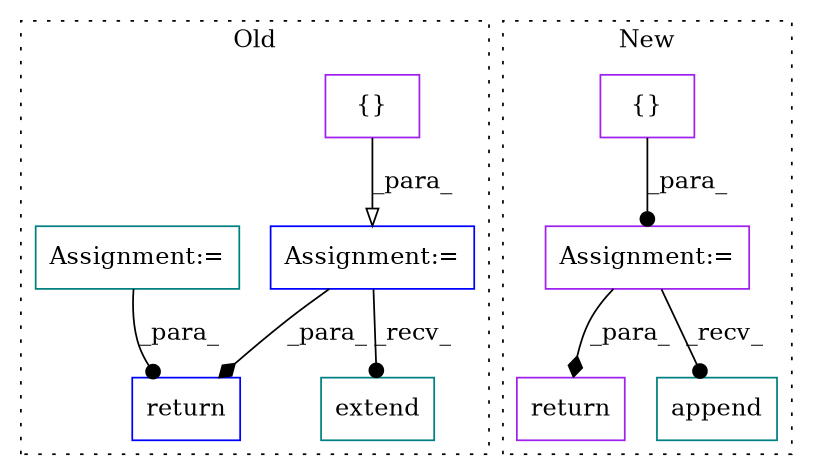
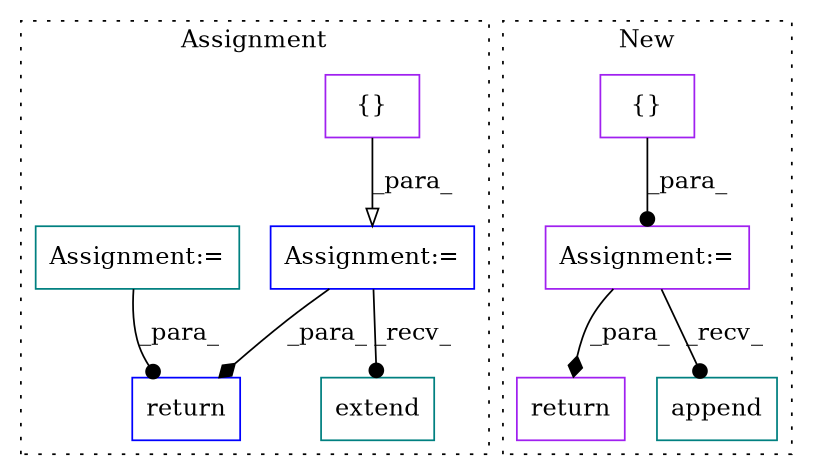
(255, 41) -> (255, 41)
